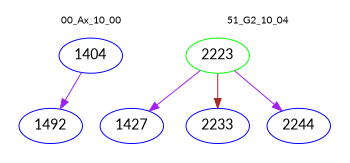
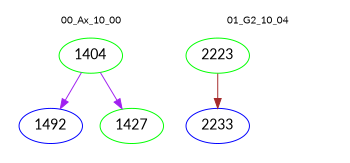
(258, 21) -> (258, 21)
(91, 56) -> (91, 56)
(185, 83) -> (109, 86)
(132, 126) -> (132, 126)
(299, 126) -> none
